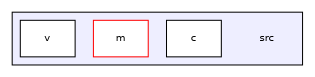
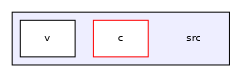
(121, 39) -> none
(194, 39) -> (121, 39)
